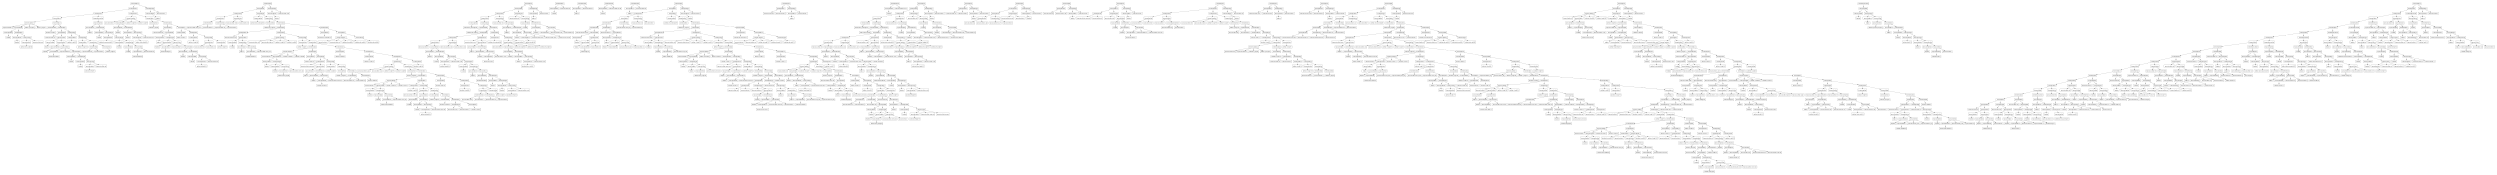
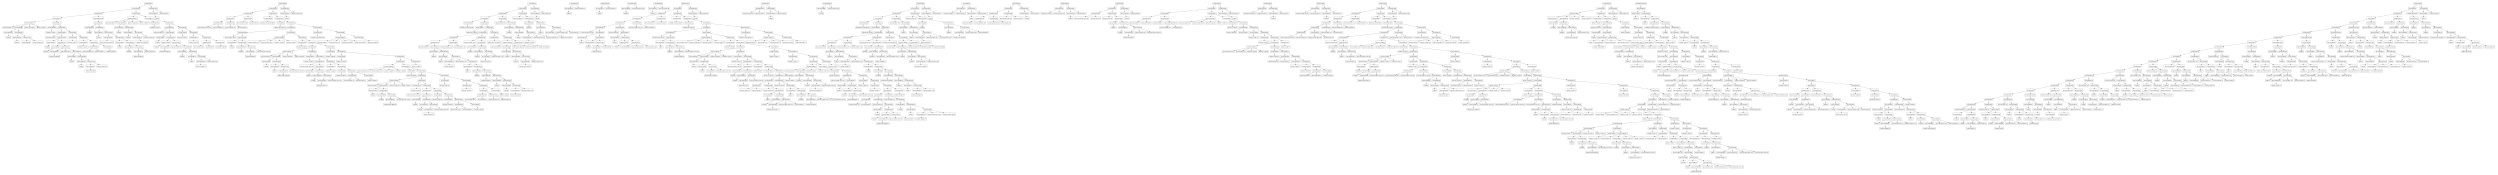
(26, 47) -> none
(2153, 95) -> (2157, 95)
